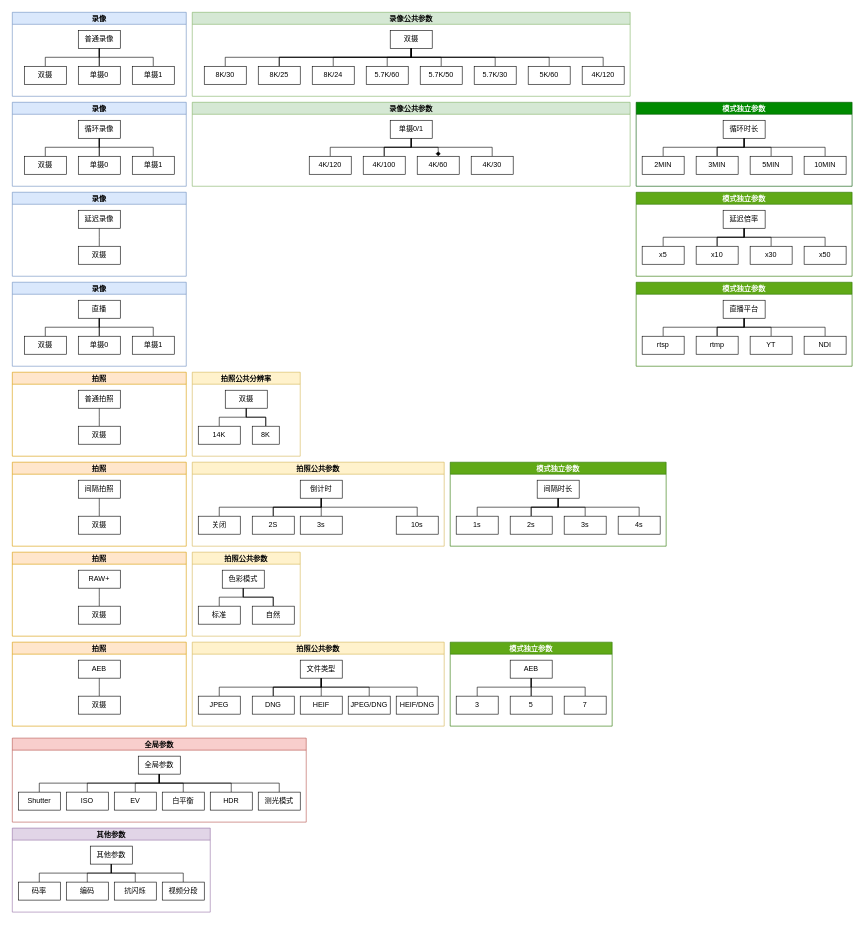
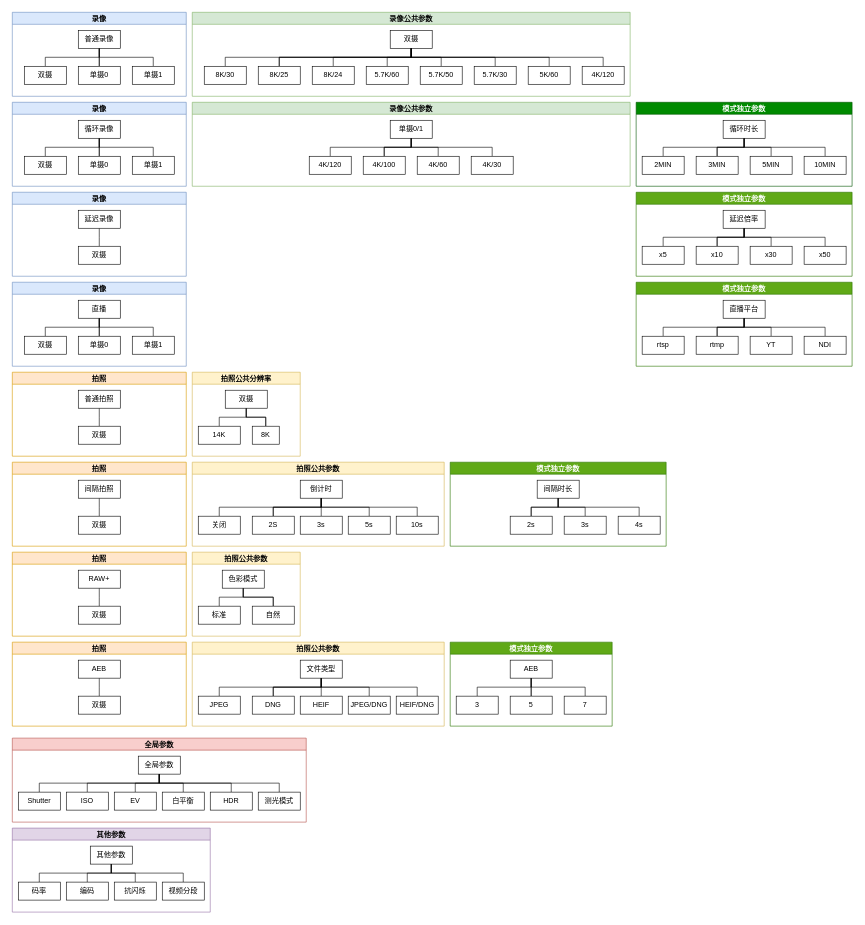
(438, 151) -> (438, 153)
(499, 507) -> none
none -> (369, 512)
none -> (369, 525)
(477, 525) -> none
